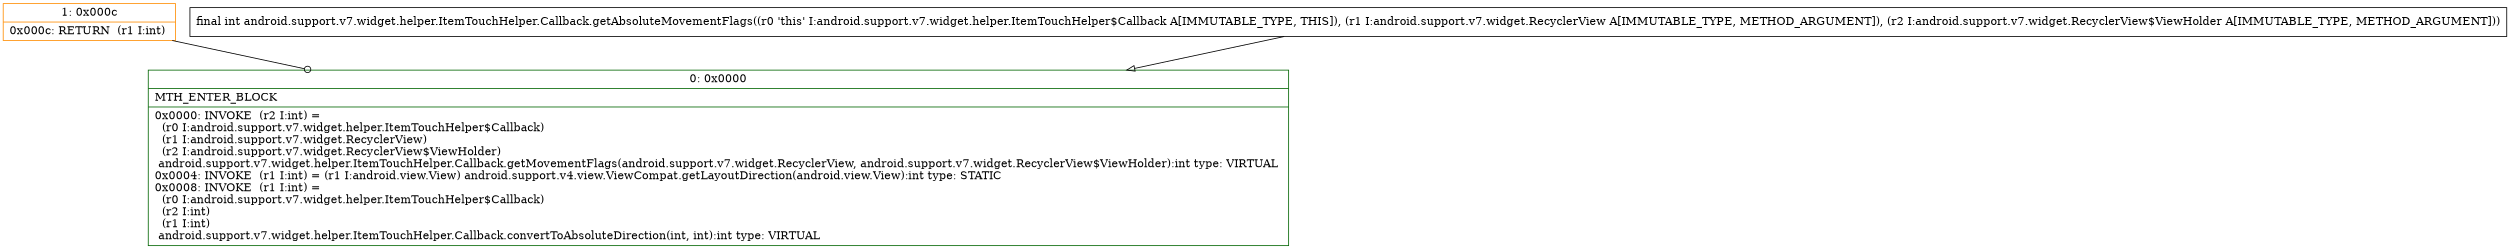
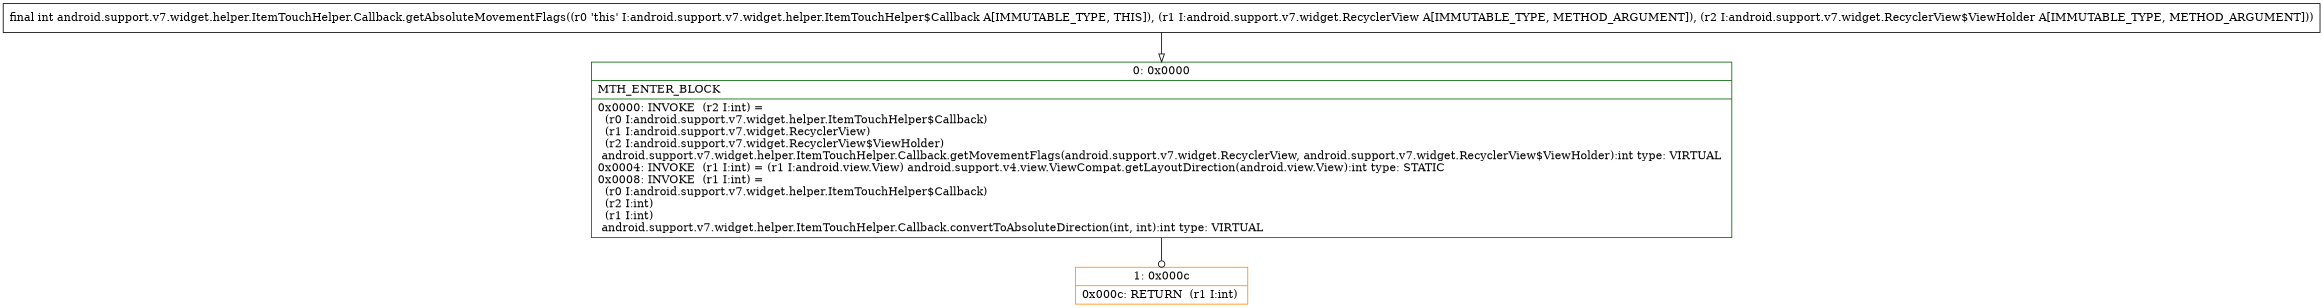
(238, 55) -> (1162, 249)
